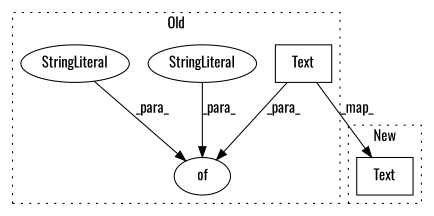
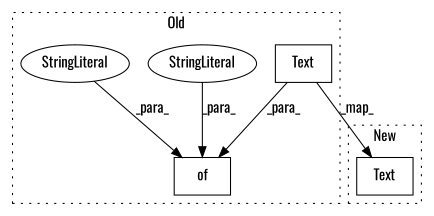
(202, 176) -> (202, 176)
